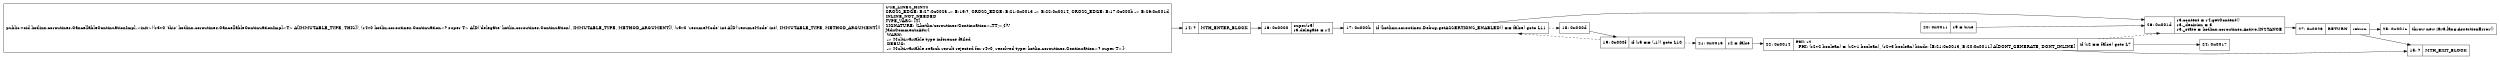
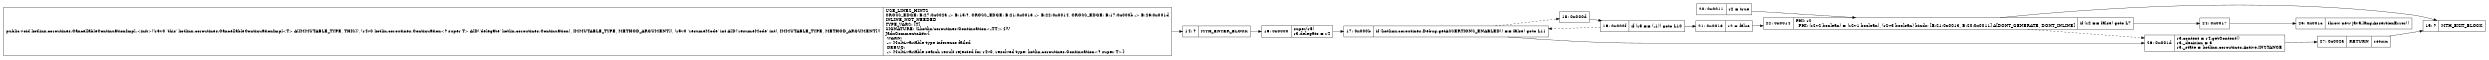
(2059, 26) -> (1802, 14)
(1963, 27) -> (1739, 9)
(2373, 29) -> (2261, 23)
(1689, 43) -> (1689, 26)
